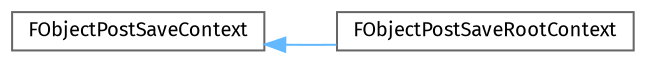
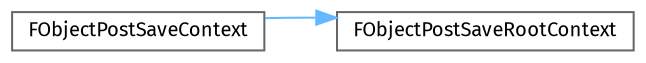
(311, 45) -> (290, 18)
